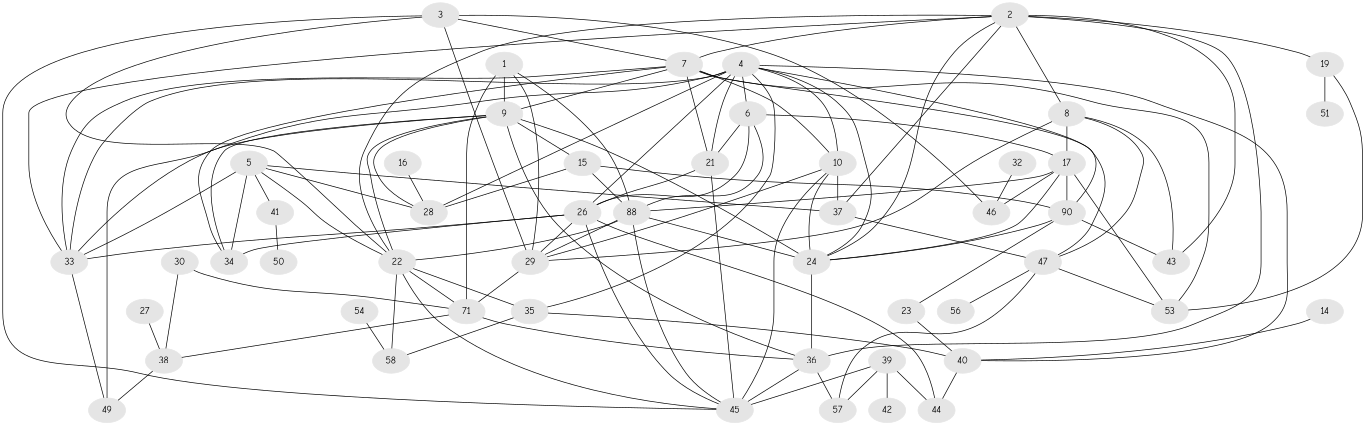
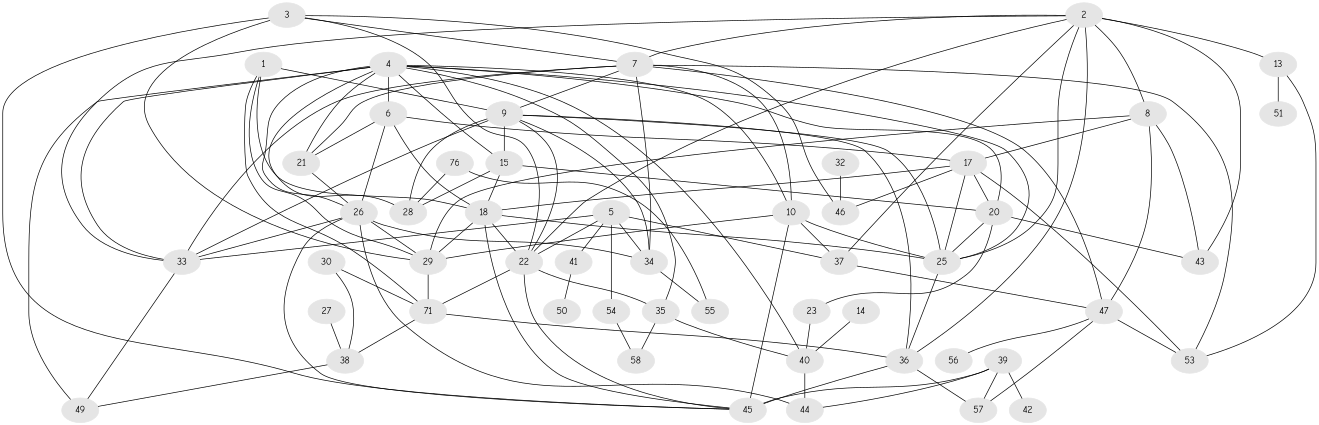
(1325, 64) -> (1278, 64)
none -> (444, 116)
(403, 163) -> (455, 163)
(339, 188) -> (611, 262)
(632, 213) -> (484, 213)
(1067, 213) -> (994, 213)
(812, 262) -> (942, 262)
(722, 287) -> none
(394, 311) -> none
none -> (710, 311)
